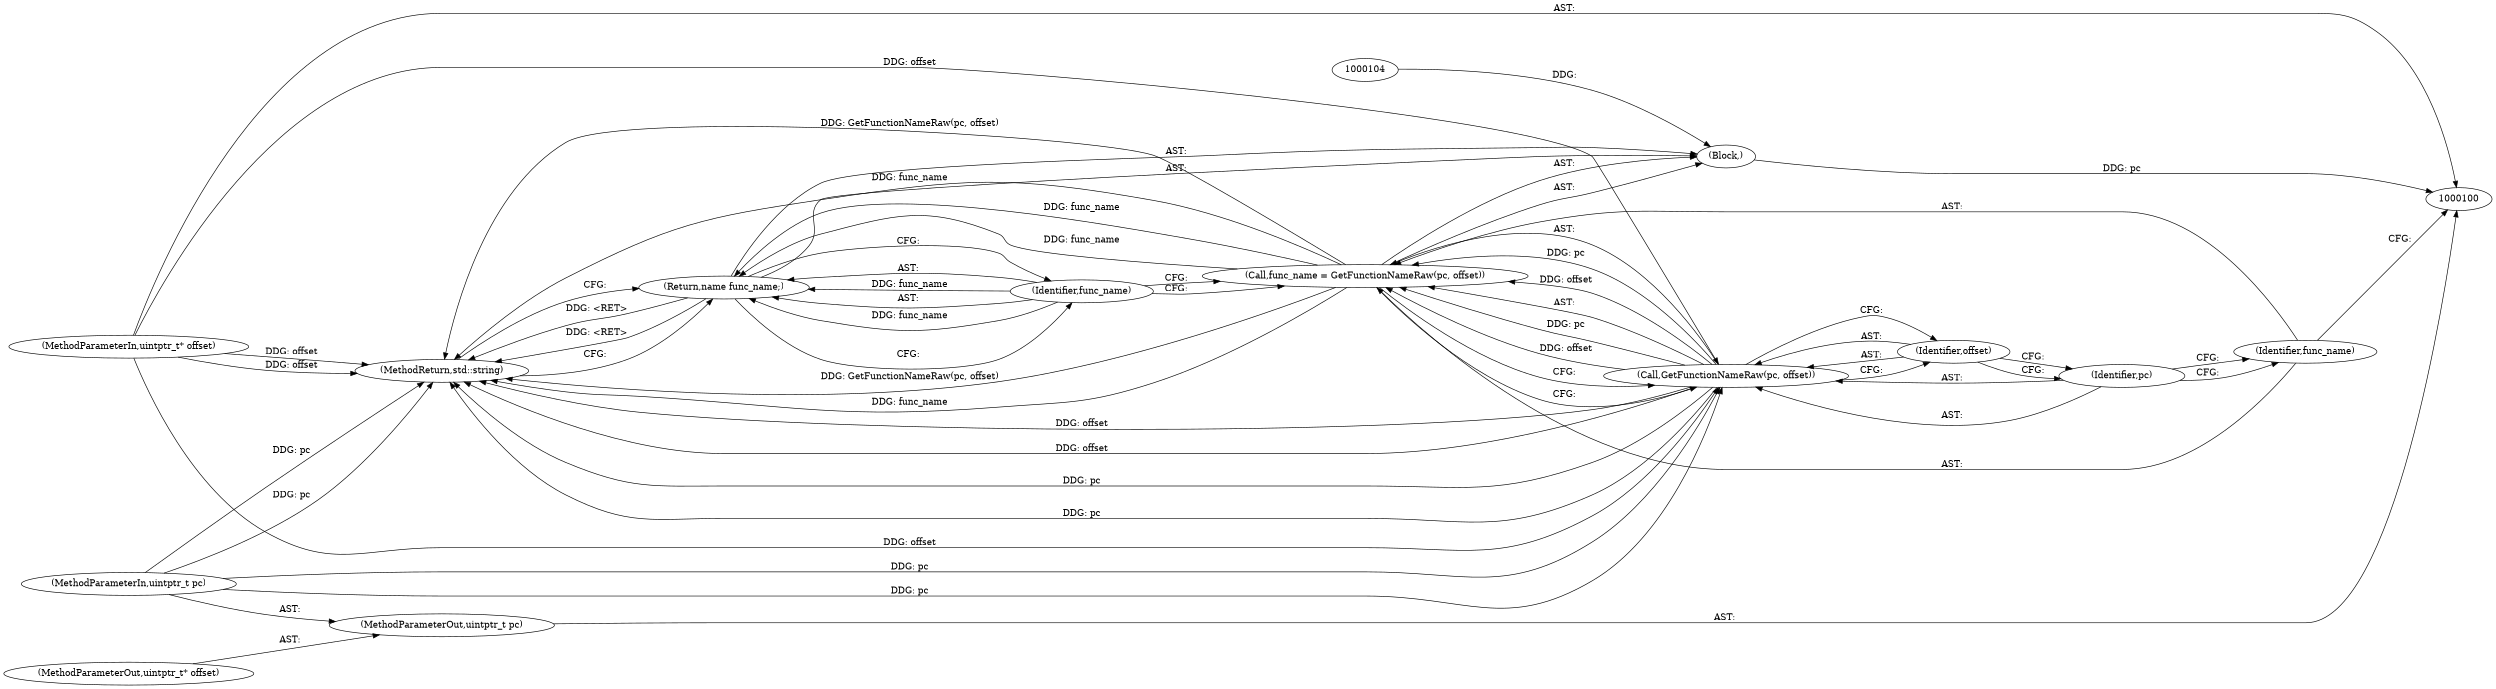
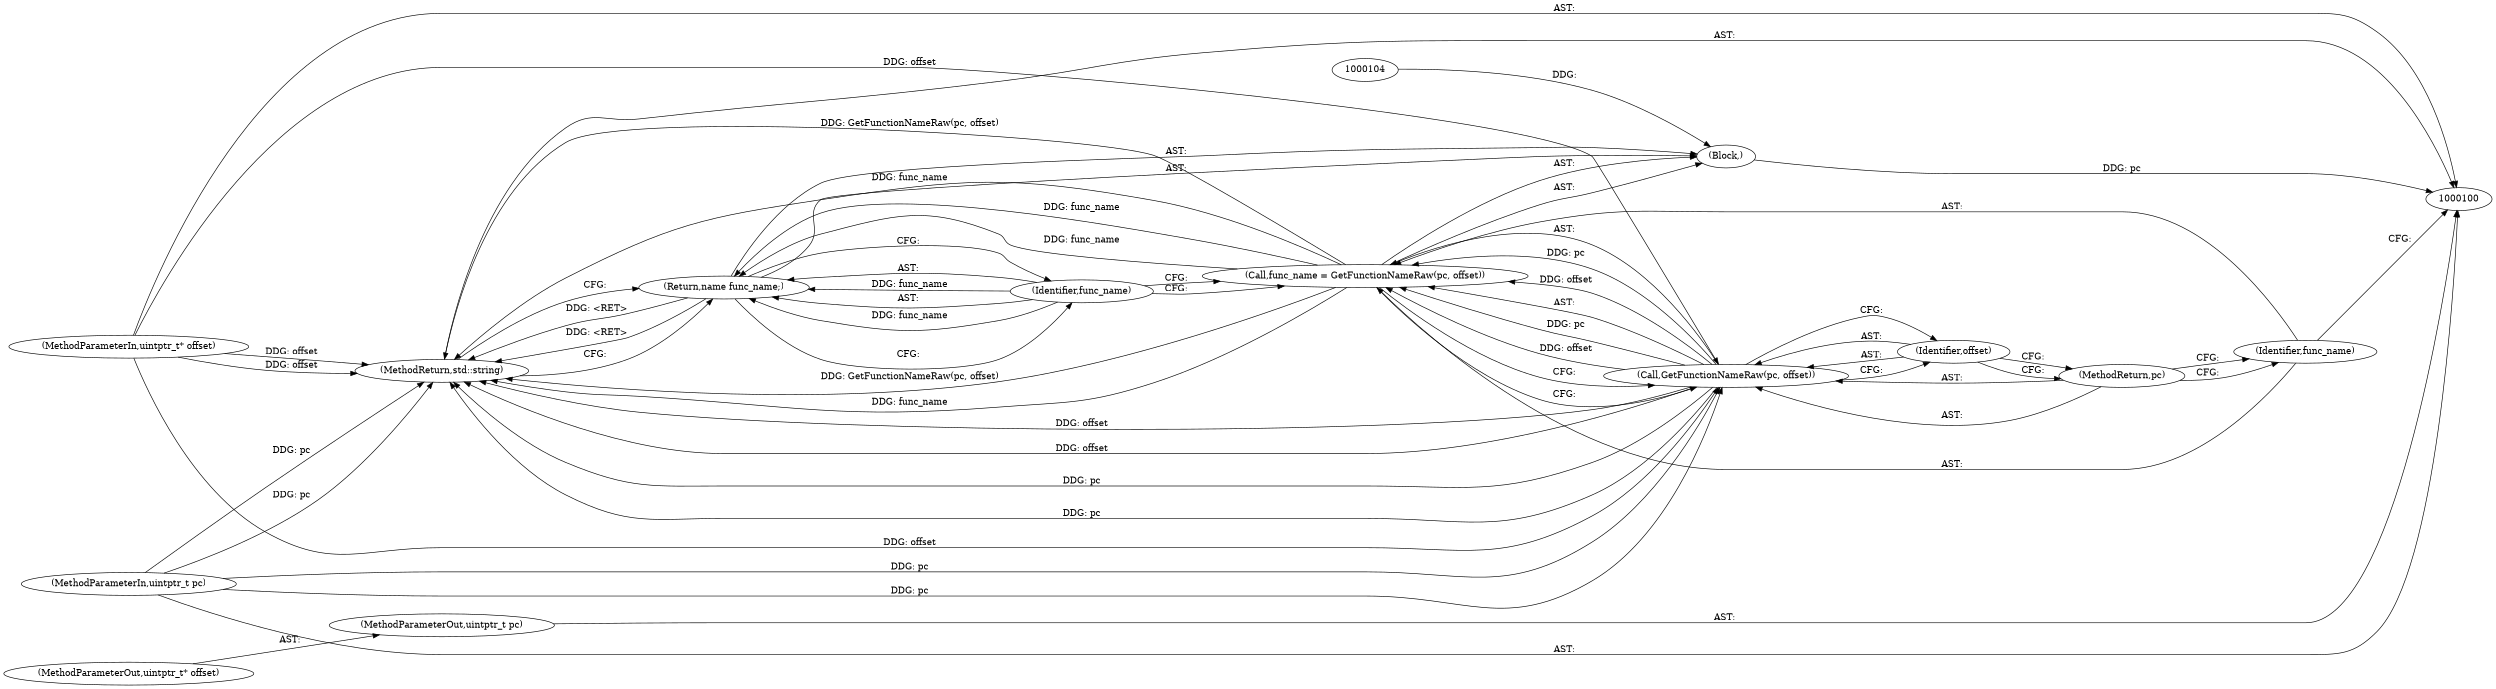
none -> (1406, 41)
(2122, 376) -> (2122, 376)
(248, 612) -> (1480, 655)
